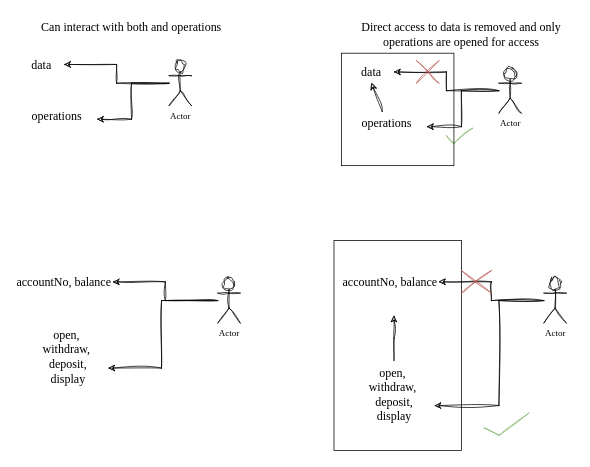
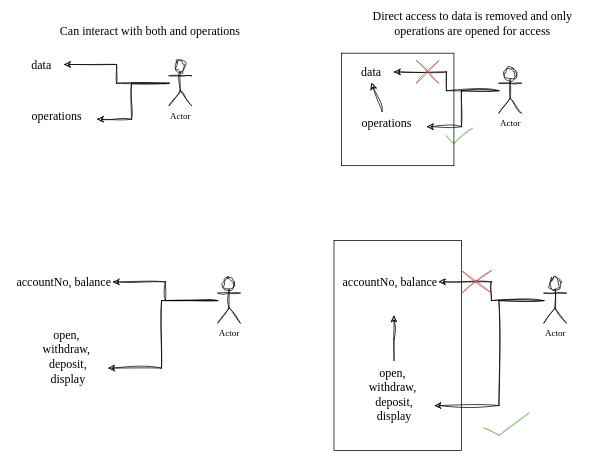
(132, 27) -> (150, 30)
(462, 34) -> (473, 23)
